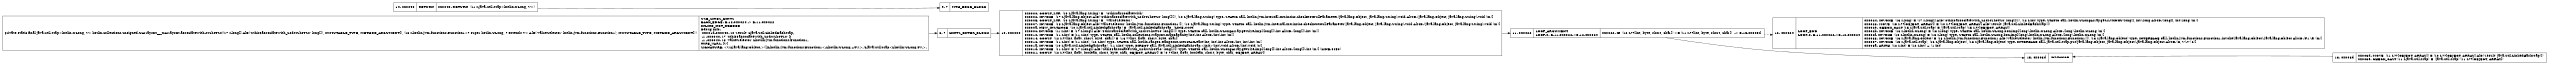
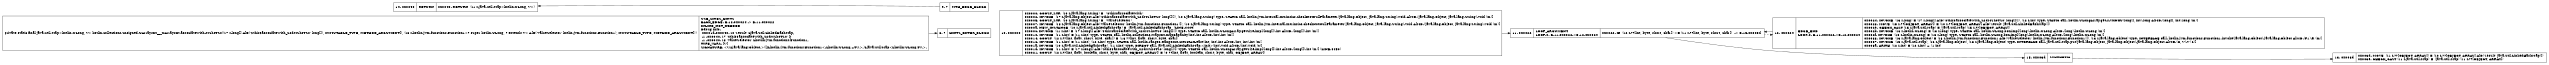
(738, 9) -> (740, 6)
(1808, 31) -> (1808, 31)
none -> (1770, 32)
(994, 33) -> none
(2204, 56) -> (2202, 59)
(2060, 57) -> (2060, 57)
